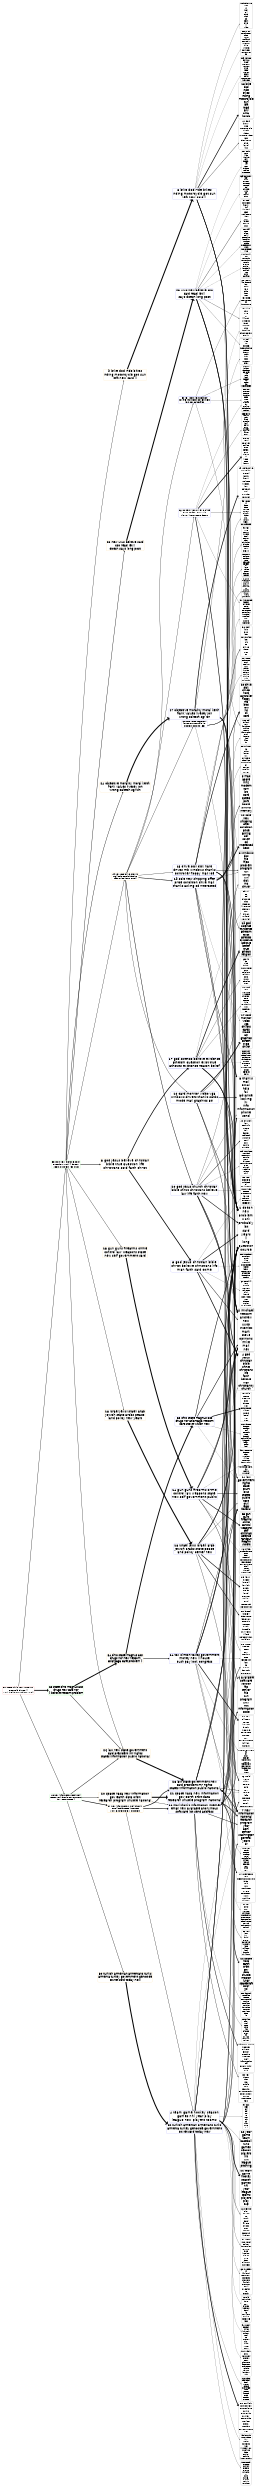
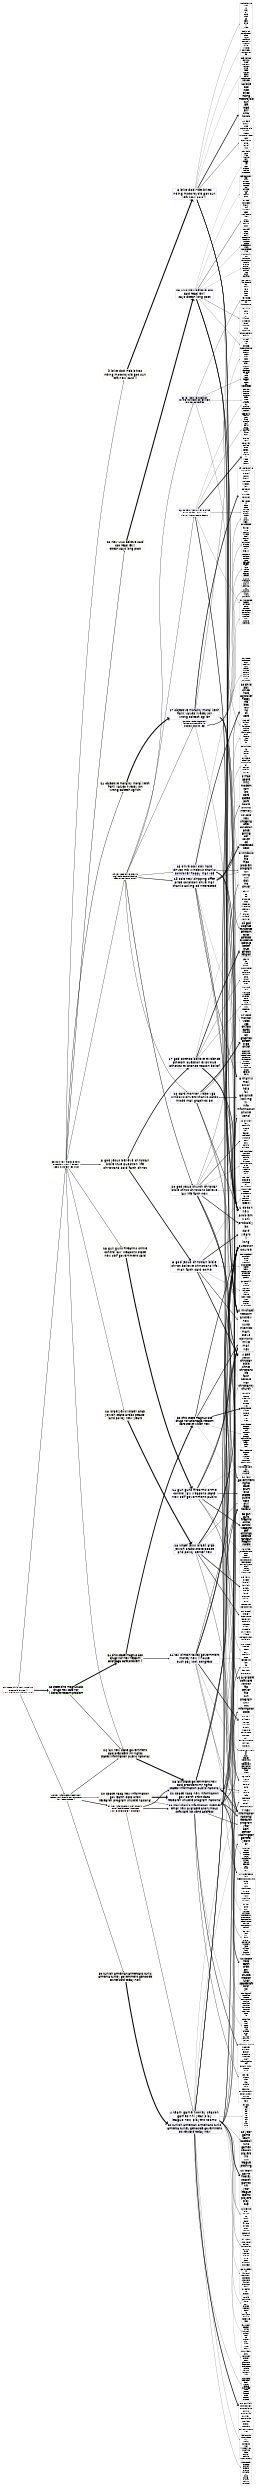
(246, 641) -> none
